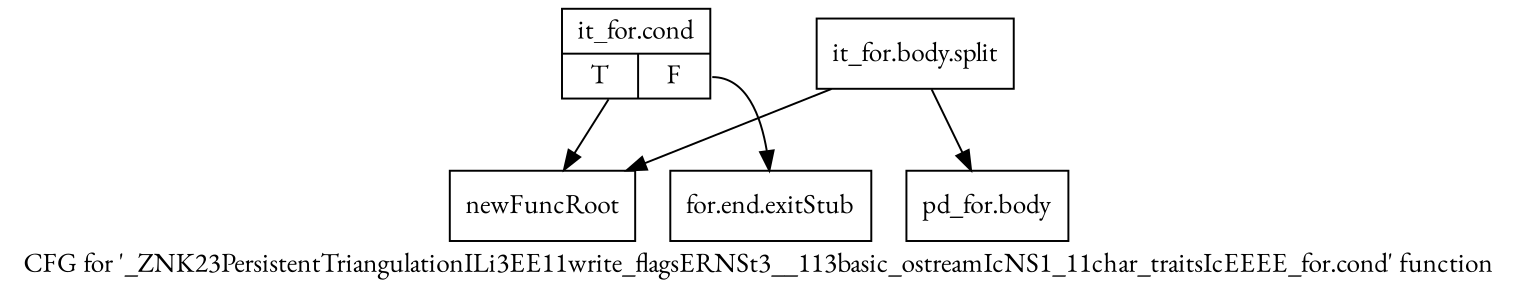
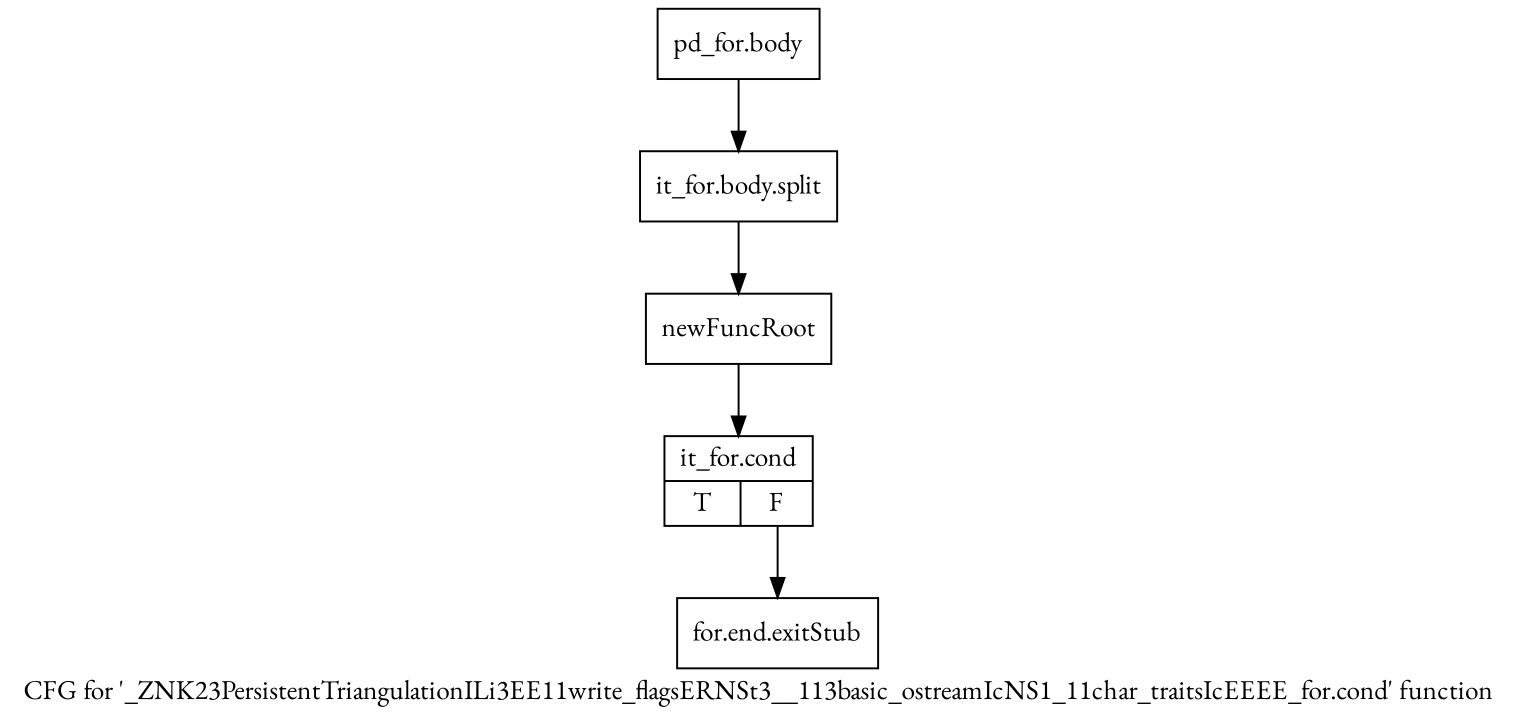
(947, 121) -> (739, 105)
(592, 126) -> (739, 390)
